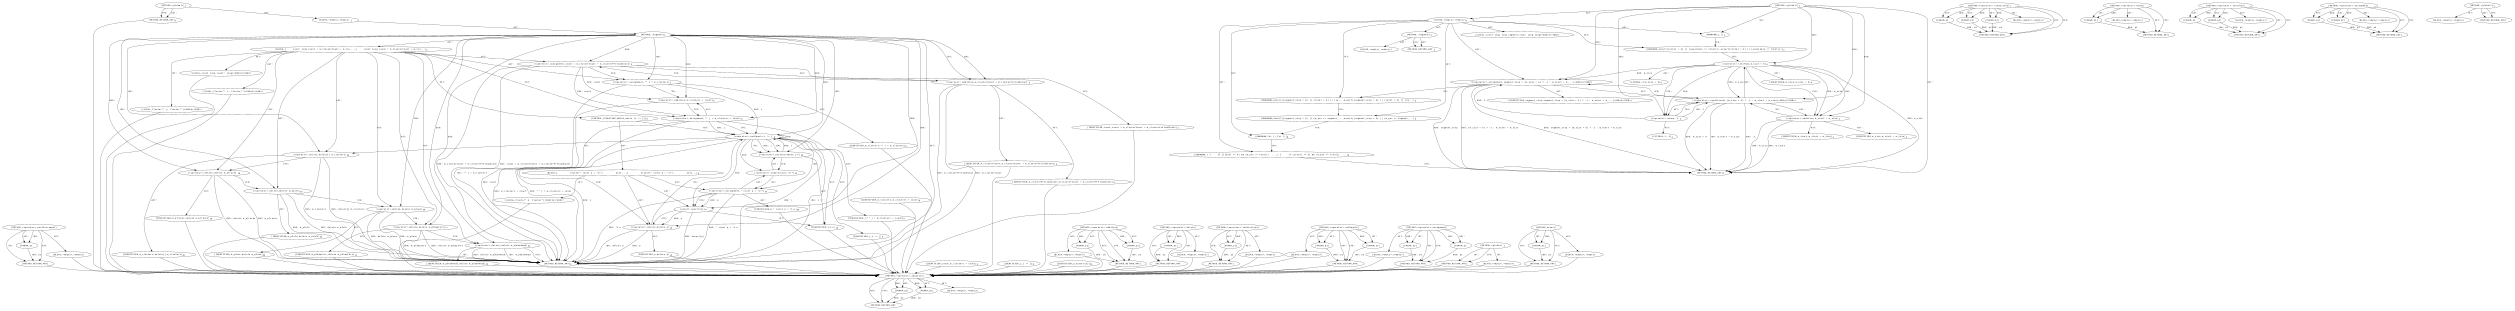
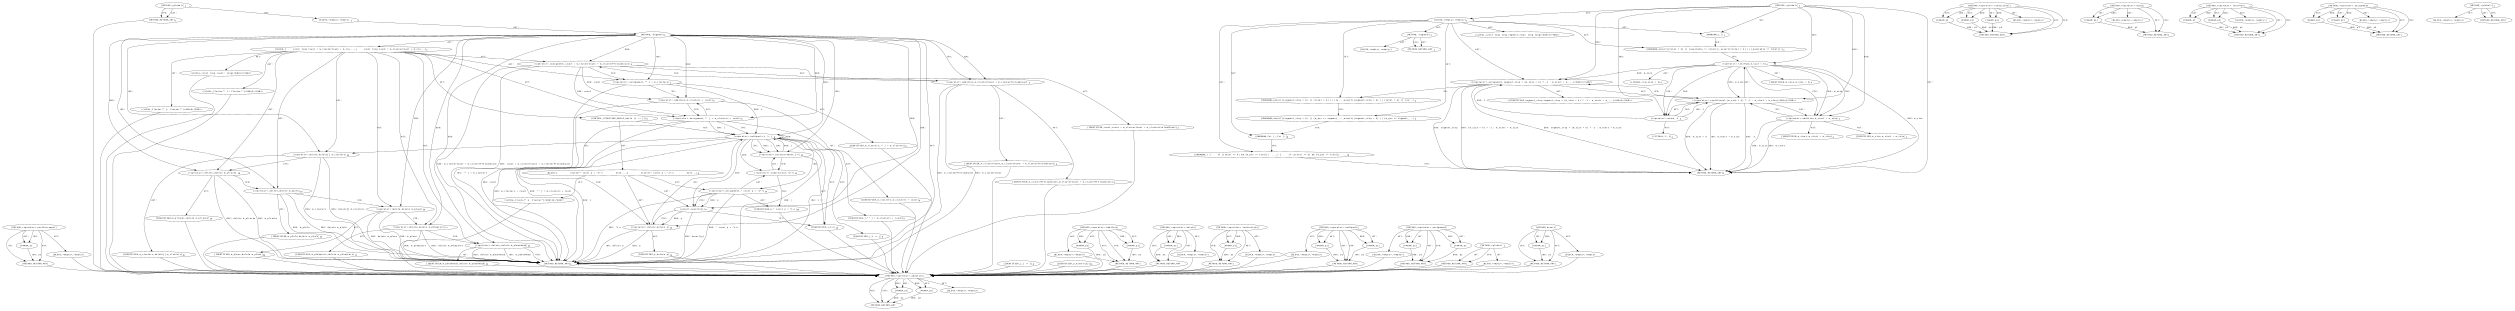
none -> (813, 133)
(766, 183) -> (781, 190)
(952, 264) -> none
